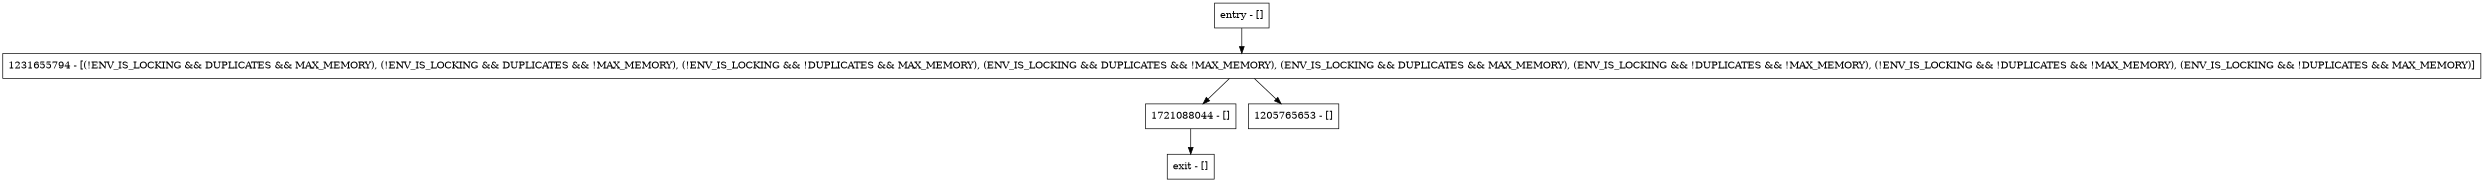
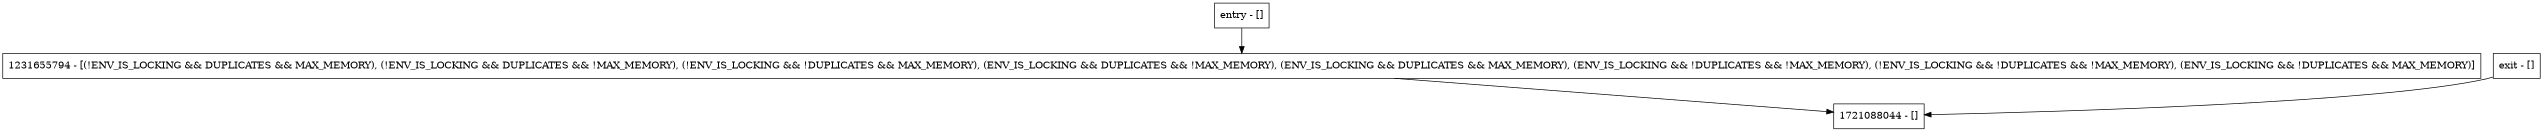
(1294, 116) -> none
(1191, 138) -> (2213, 105)
